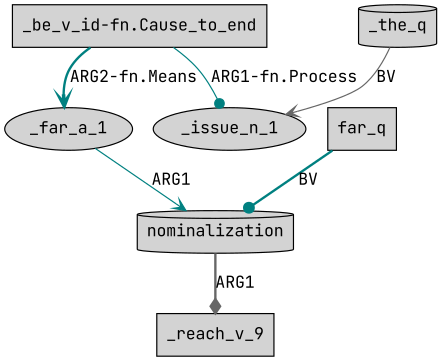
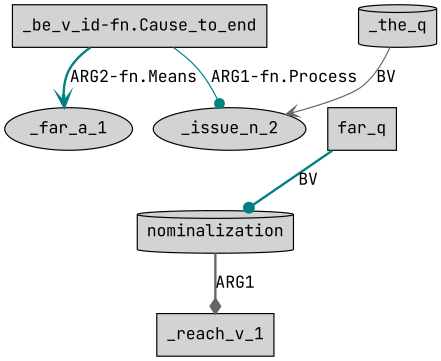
(230, 129) -> (230, 129)
(136, 176) -> none
(215, 335) -> (215, 335)
